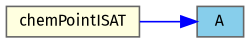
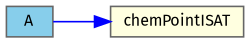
(160, 22) -> (74, 22)
